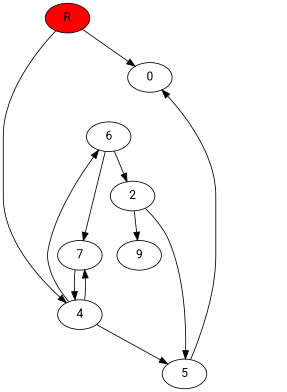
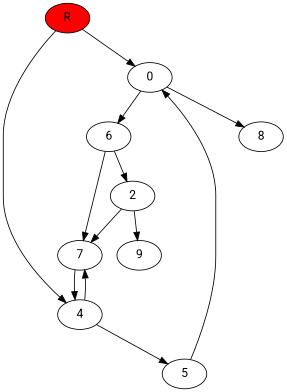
none -> (261, 137)
(54, 227) -> (132, 104)
(179, 275) -> (109, 223)
